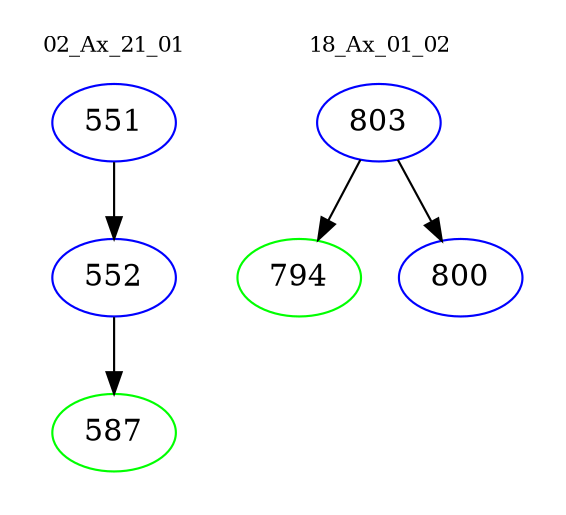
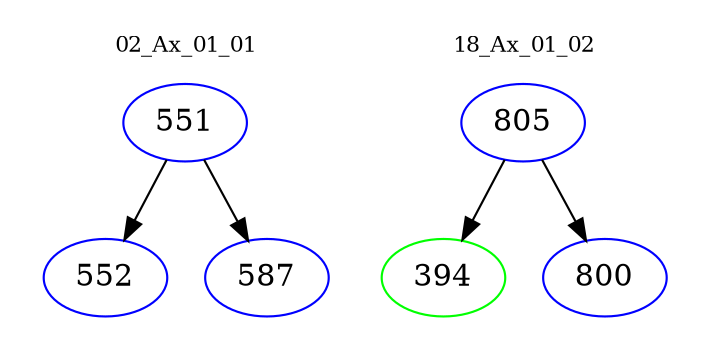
(114, 46) -> (186, 46)
(379, 123) -> (523, 123)
(299, 278) -> (443, 278)
(114, 345) -> (221, 191)
(114, 433) -> (267, 278)
